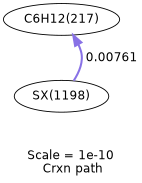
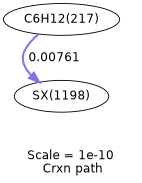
(81, 63) -> (24, 53)
